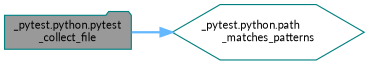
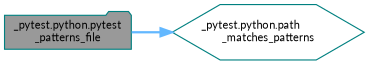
(68, 32) -> (68, 32)
